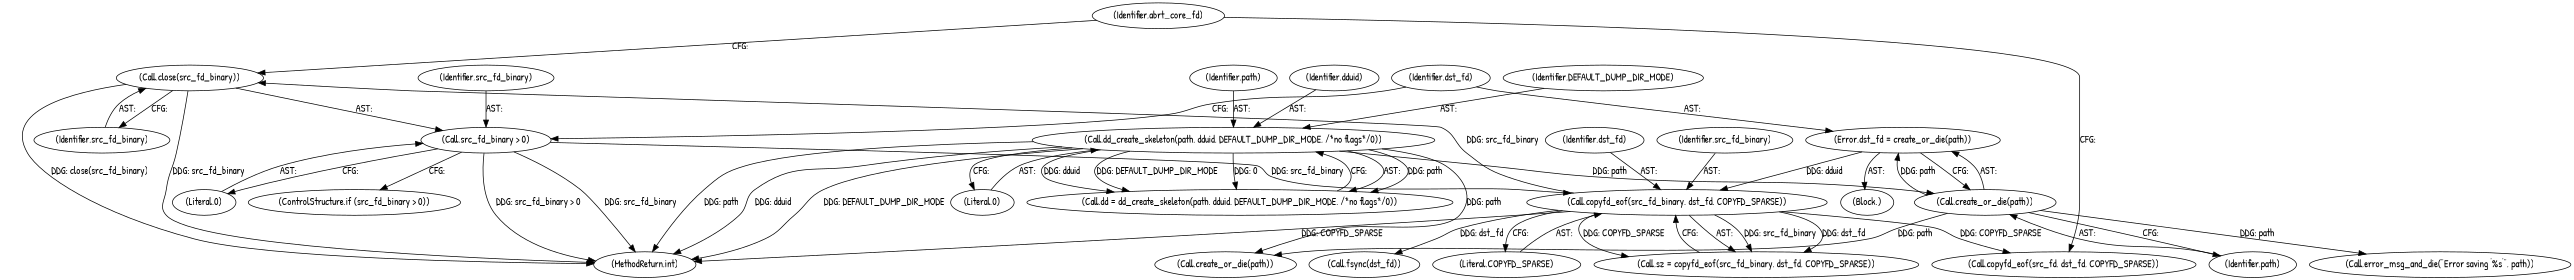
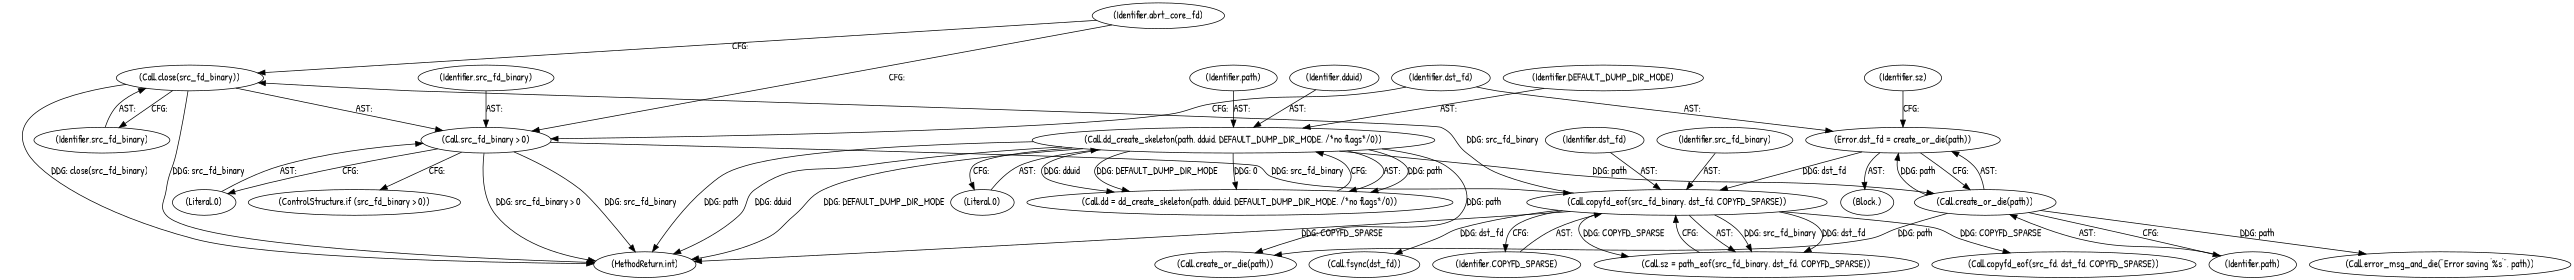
(1739, 33) -> (826, 77)
none -> (1903, 78)
(1825, 171) -> (1825, 171)
(1507, 265) -> (1507, 265)
(1756, 265) -> (1756, 265)
